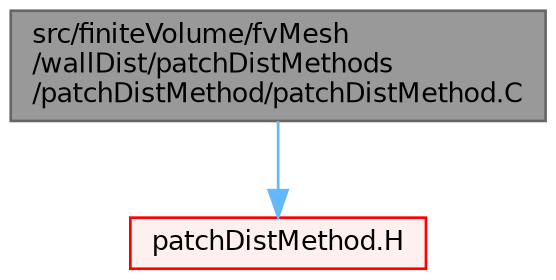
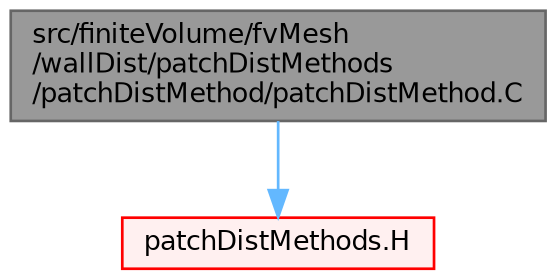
(278, 243) -> (278, 243)
